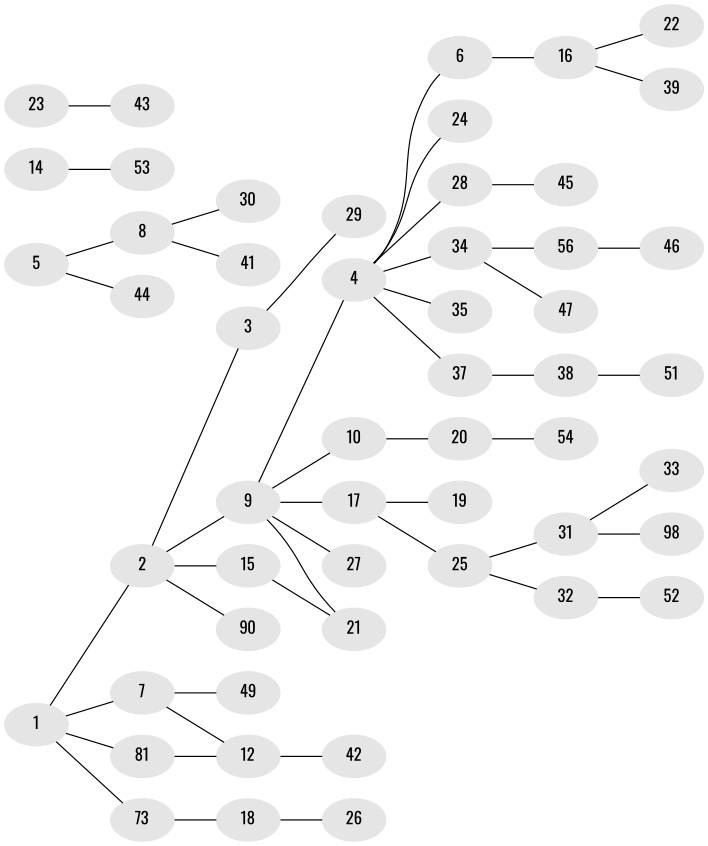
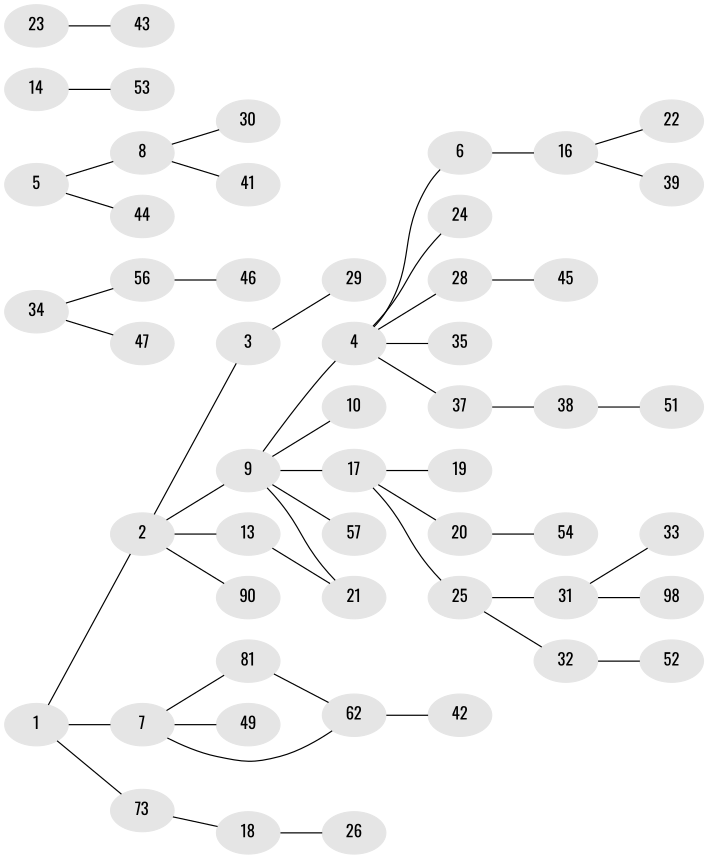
(407, 264) -> none
(407, 439) -> (407, 502)
(248, 566) -> (248, 534)
(354, 566) -> (354, 534)
(90, 741) -> (195, 693)
(248, 756) -> (354, 715)
